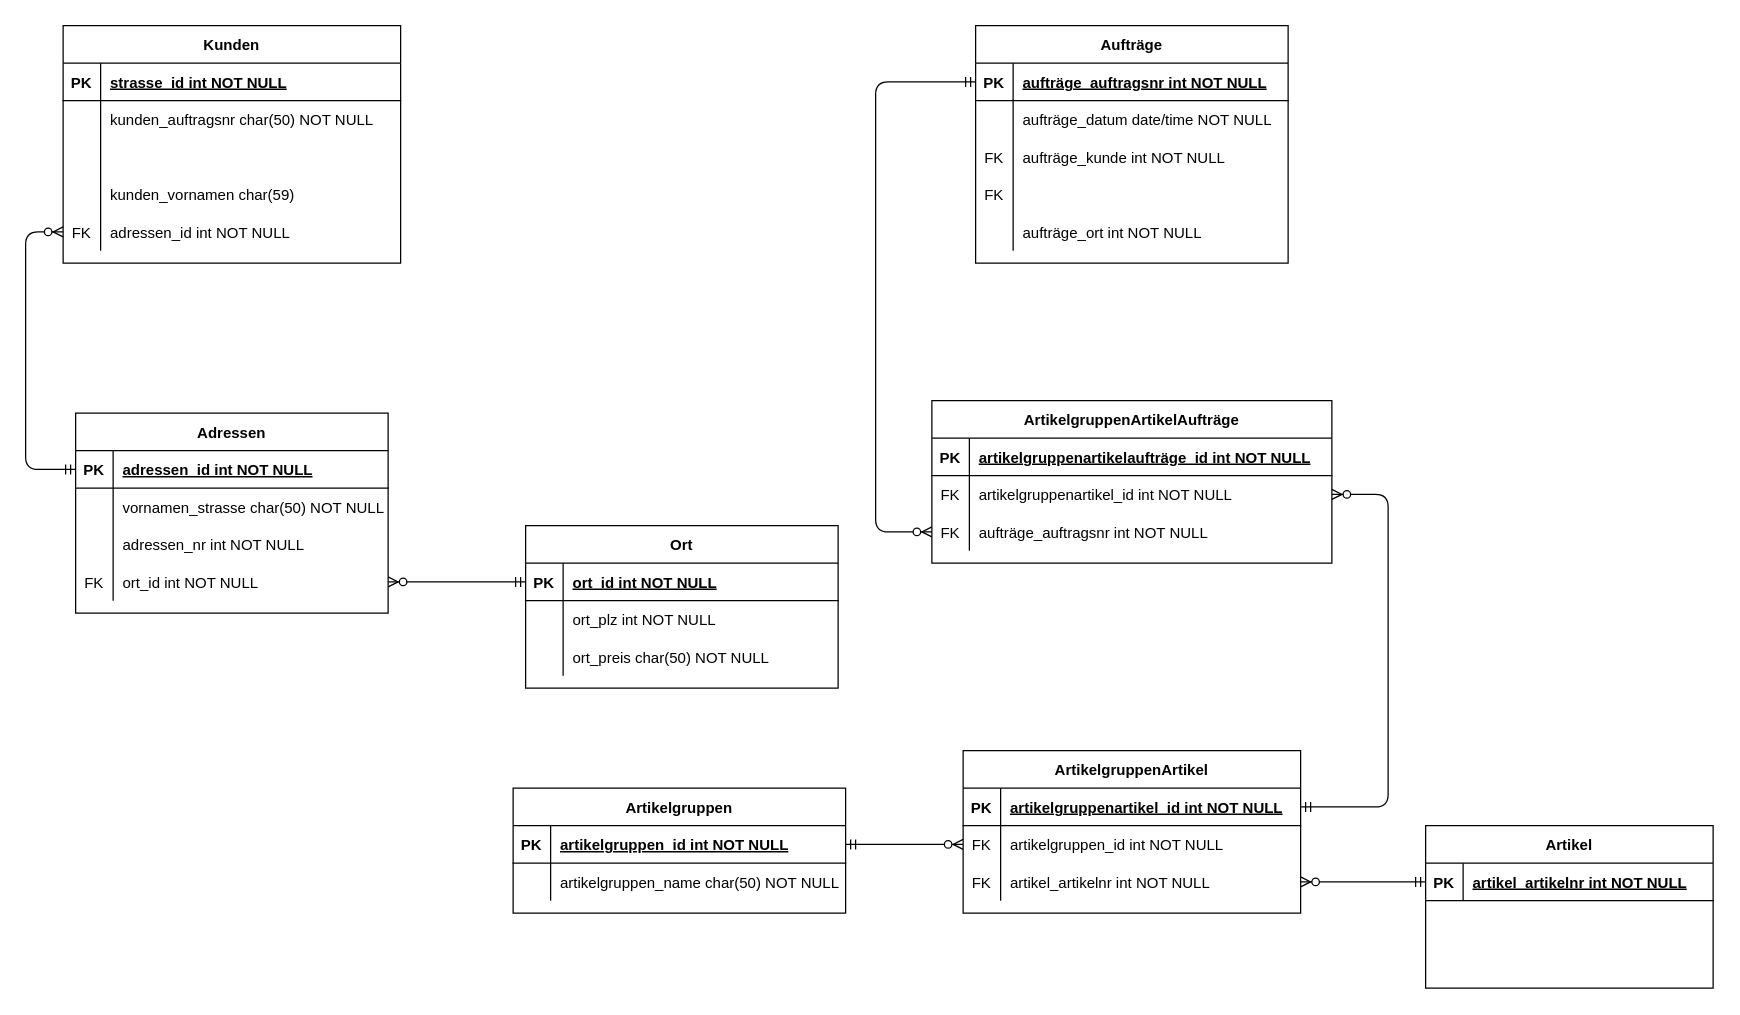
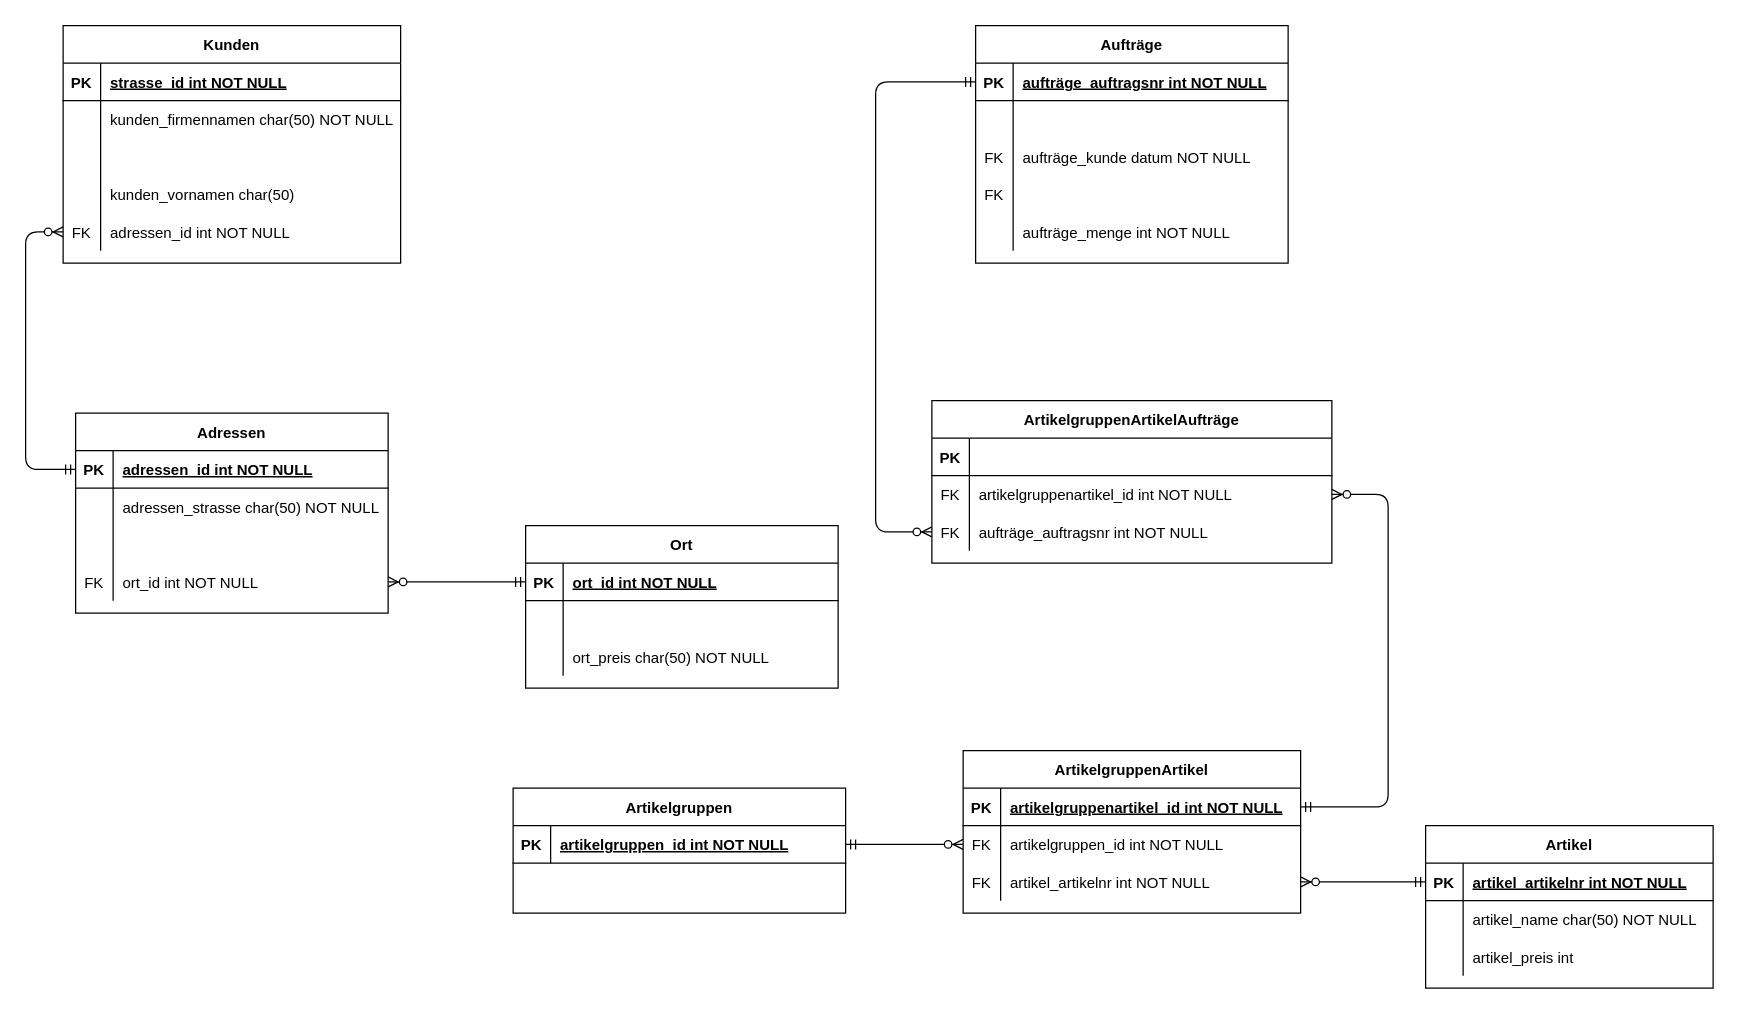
(1151, 119) -> none
(251, 120) -> (253, 120)
(1128, 158) -> (1138, 158)
(209, 195) -> (209, 195)
(1120, 233) -> (1128, 233)
(1151, 457) -> none
(259, 508) -> (259, 508)
(251, 544) -> none
(701, 619) -> none
(698, 882) -> none
none -> (1588, 919)
none -> (1588, 957)
